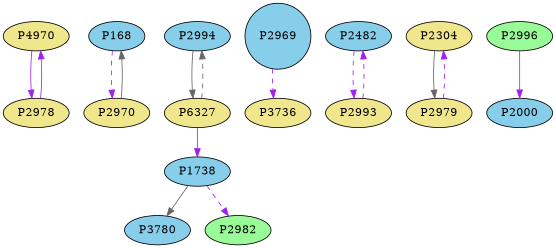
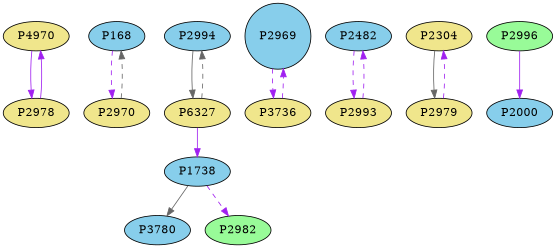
(122, 79) -> (122, 79)
none -> (283, 88)
